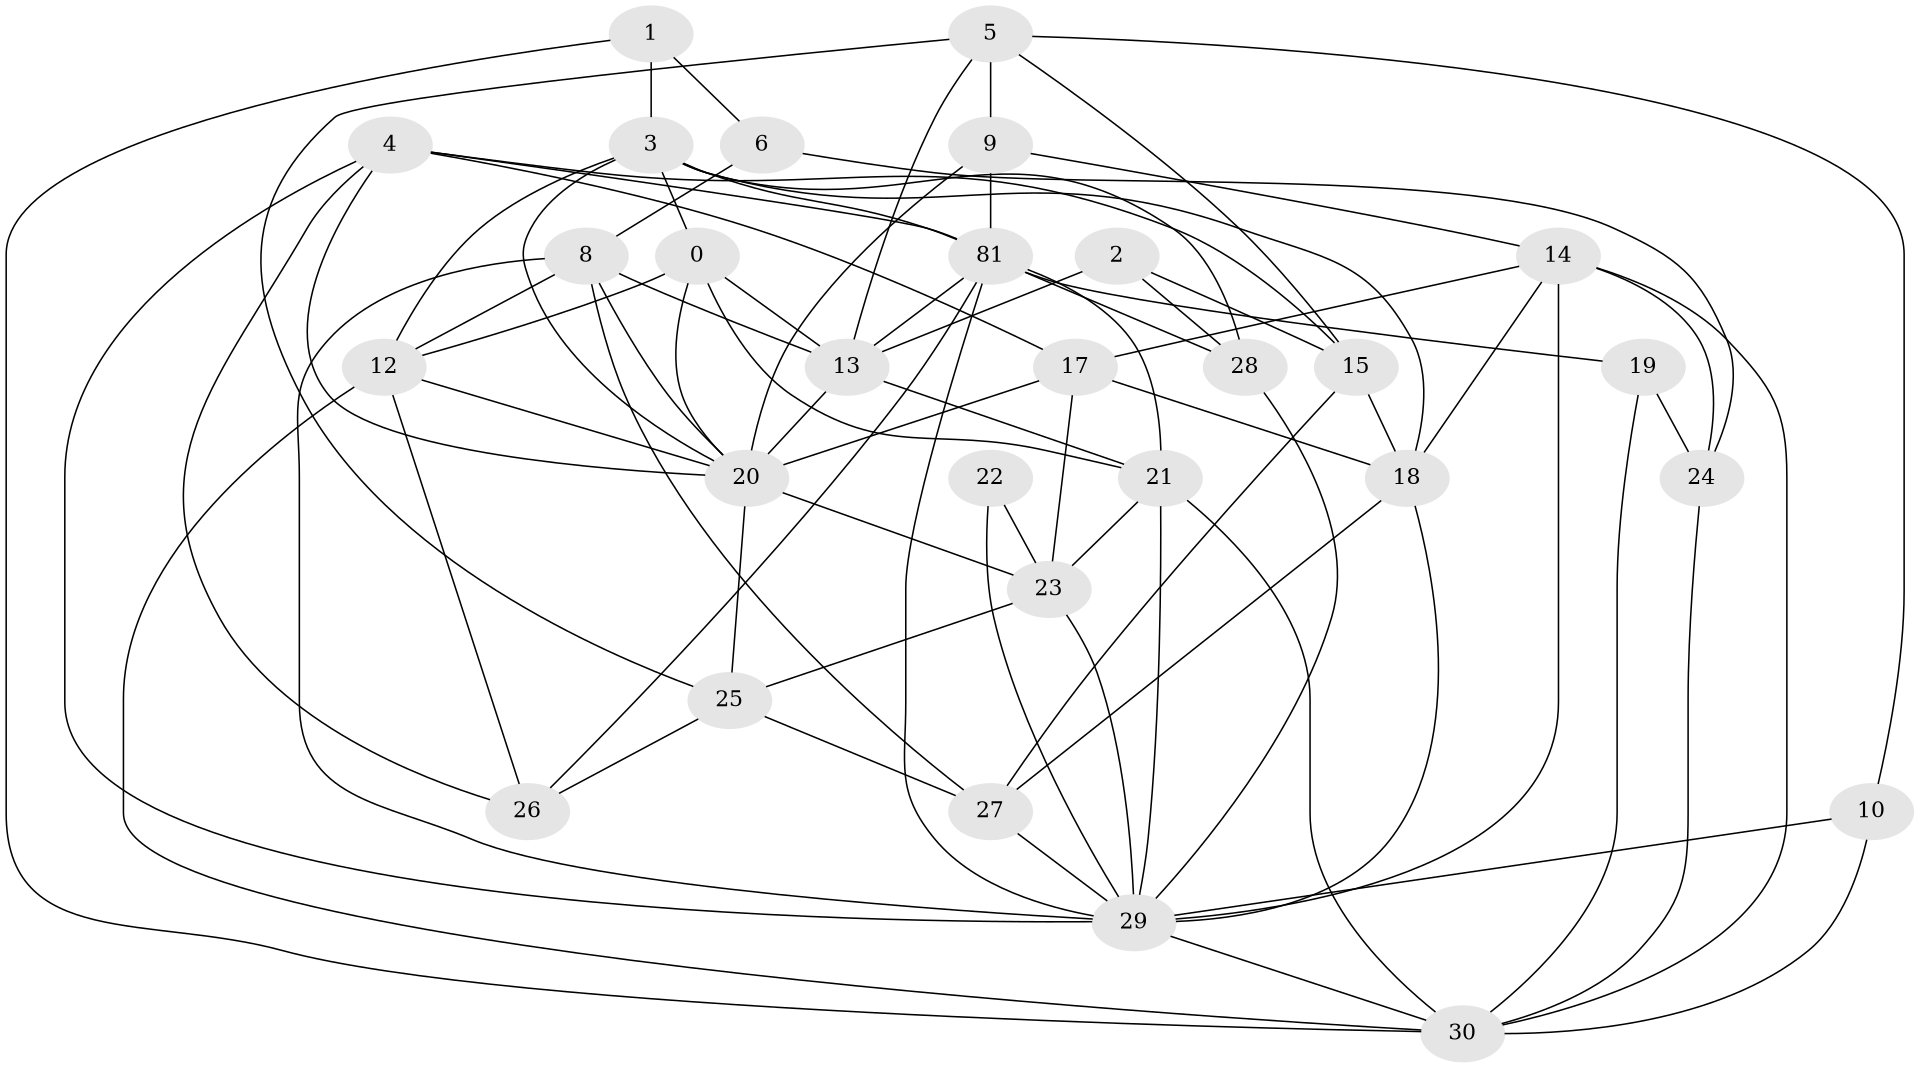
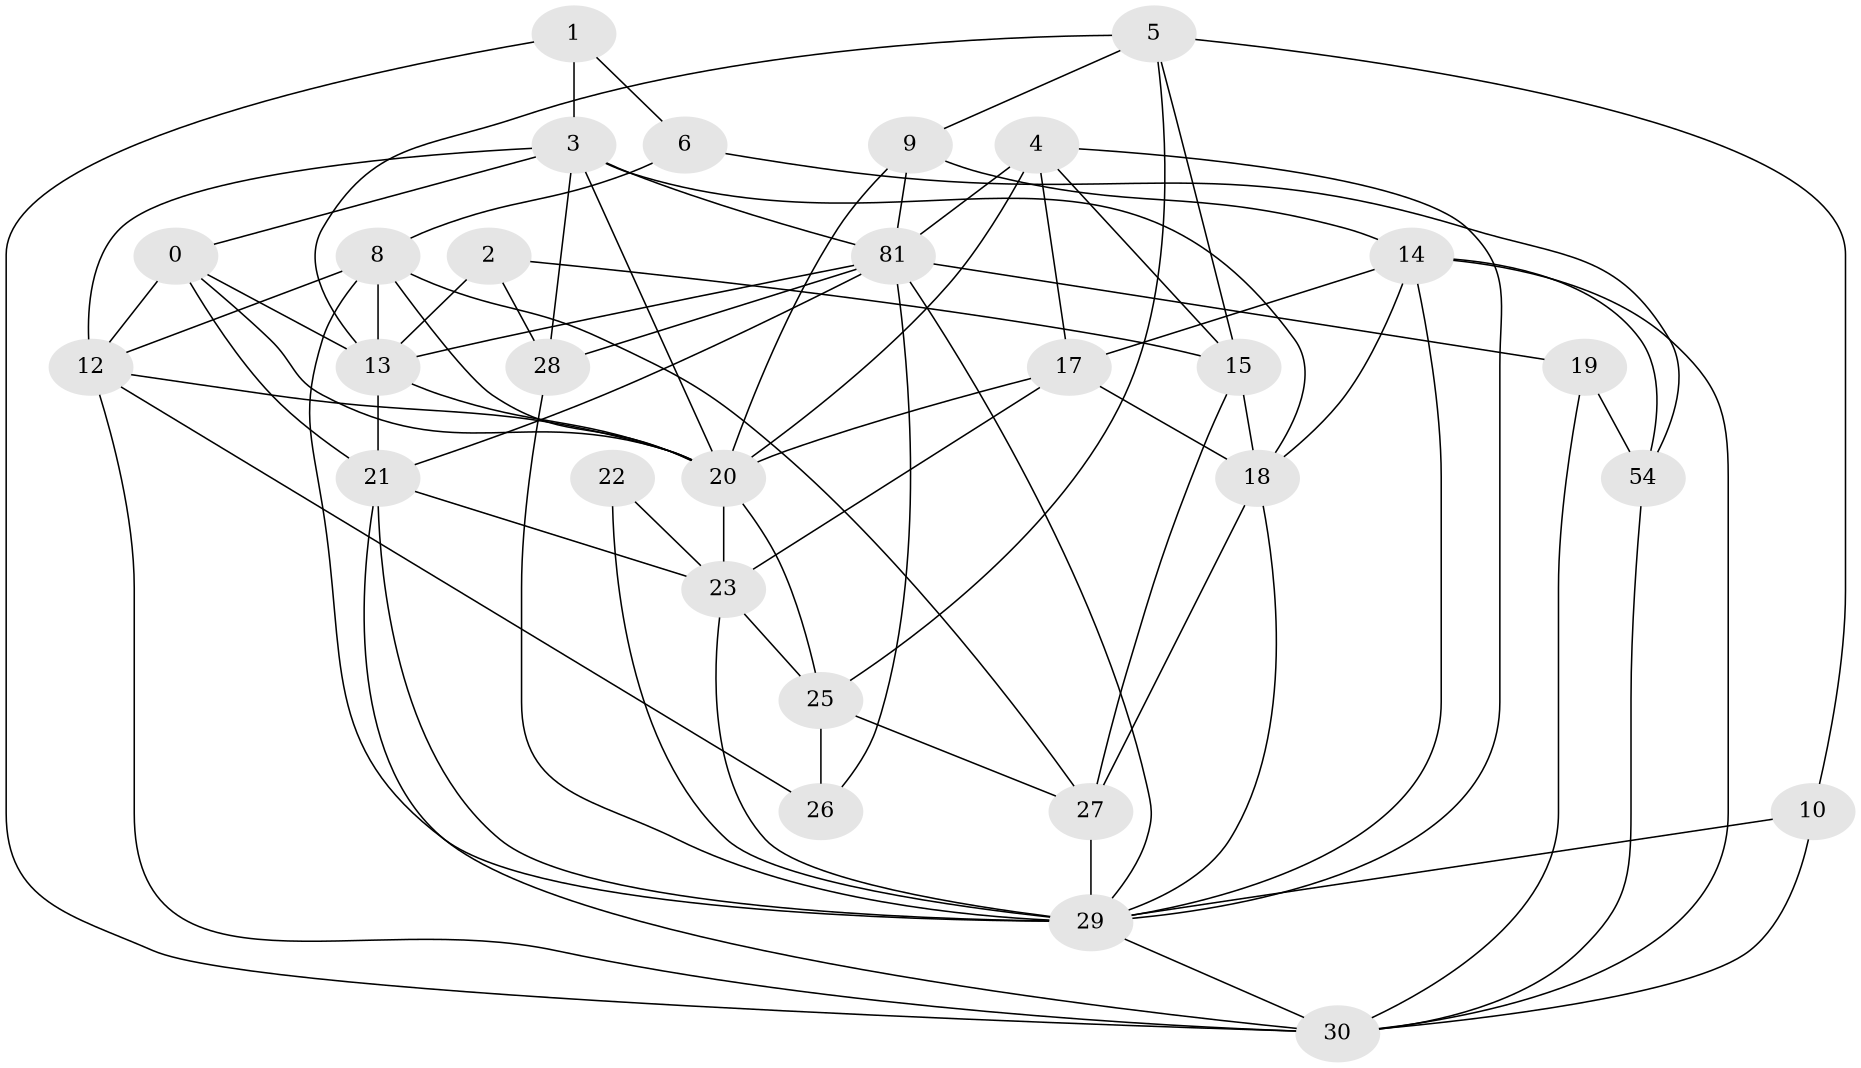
(1702, 478) -> (1643, 478)
(184, 514) -> none
